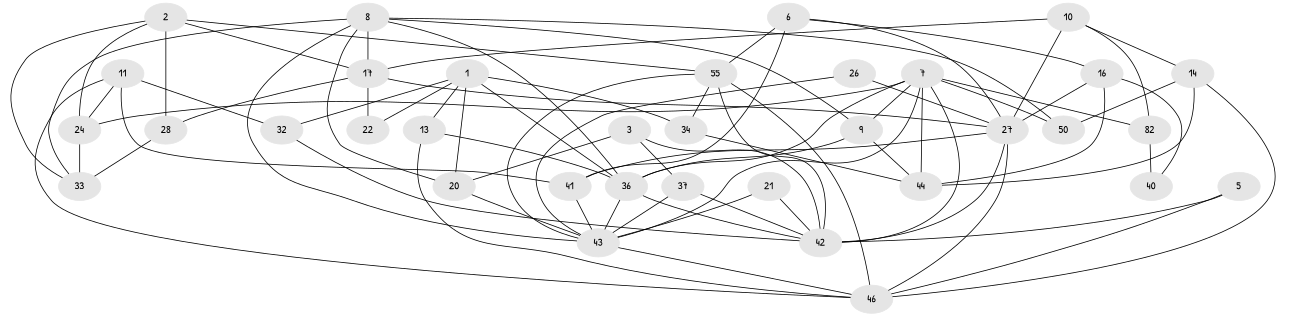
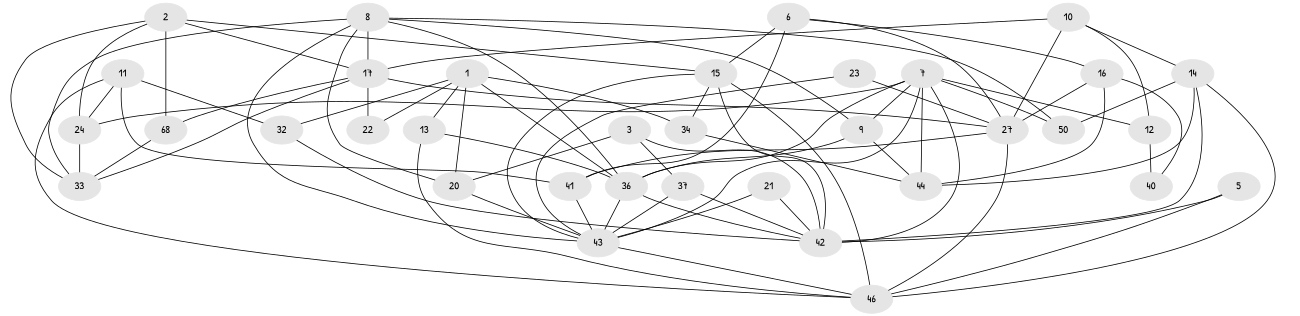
(716, 74) -> (716, 74)
(854, 74) -> (854, 74)
(166, 130) -> (166, 130)
none -> (224, 130)
(1150, 130) -> (1150, 130)
(942, 221) -> (1182, 198)
